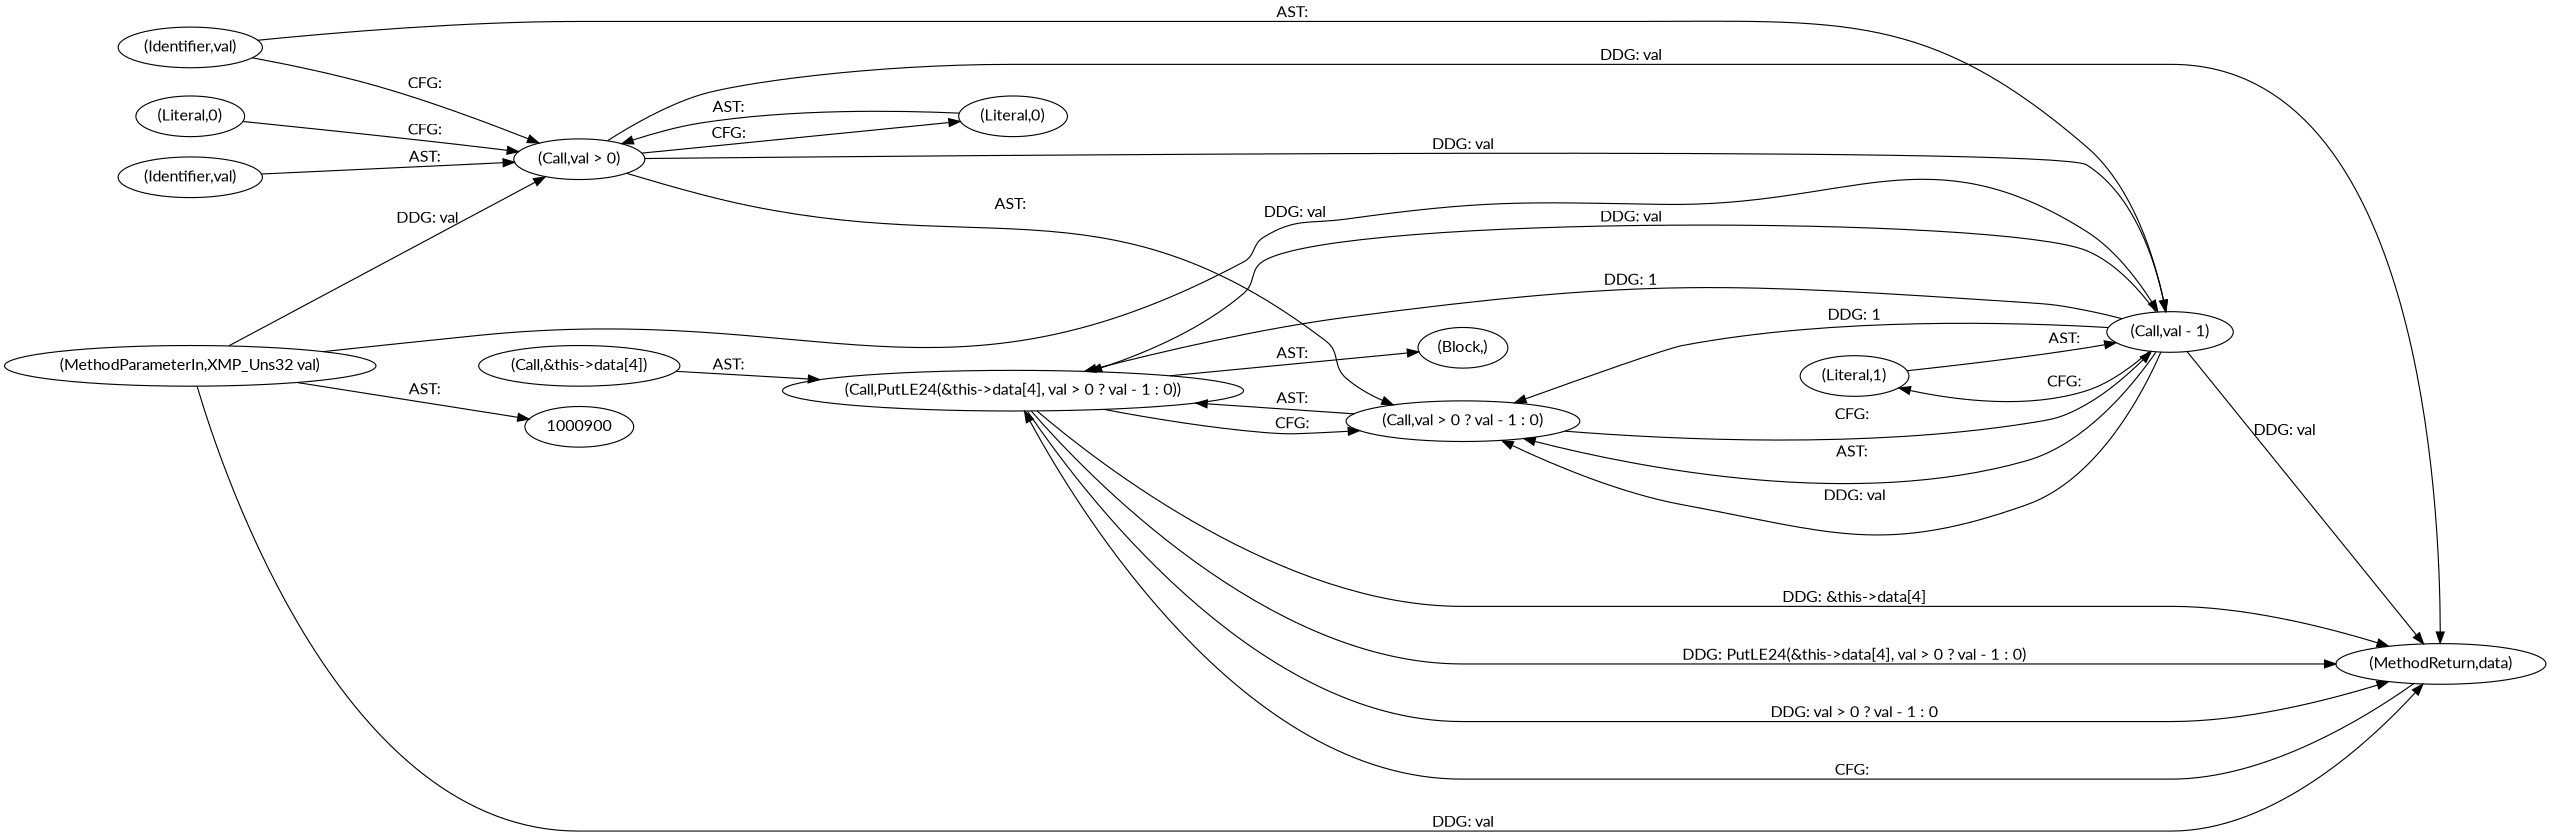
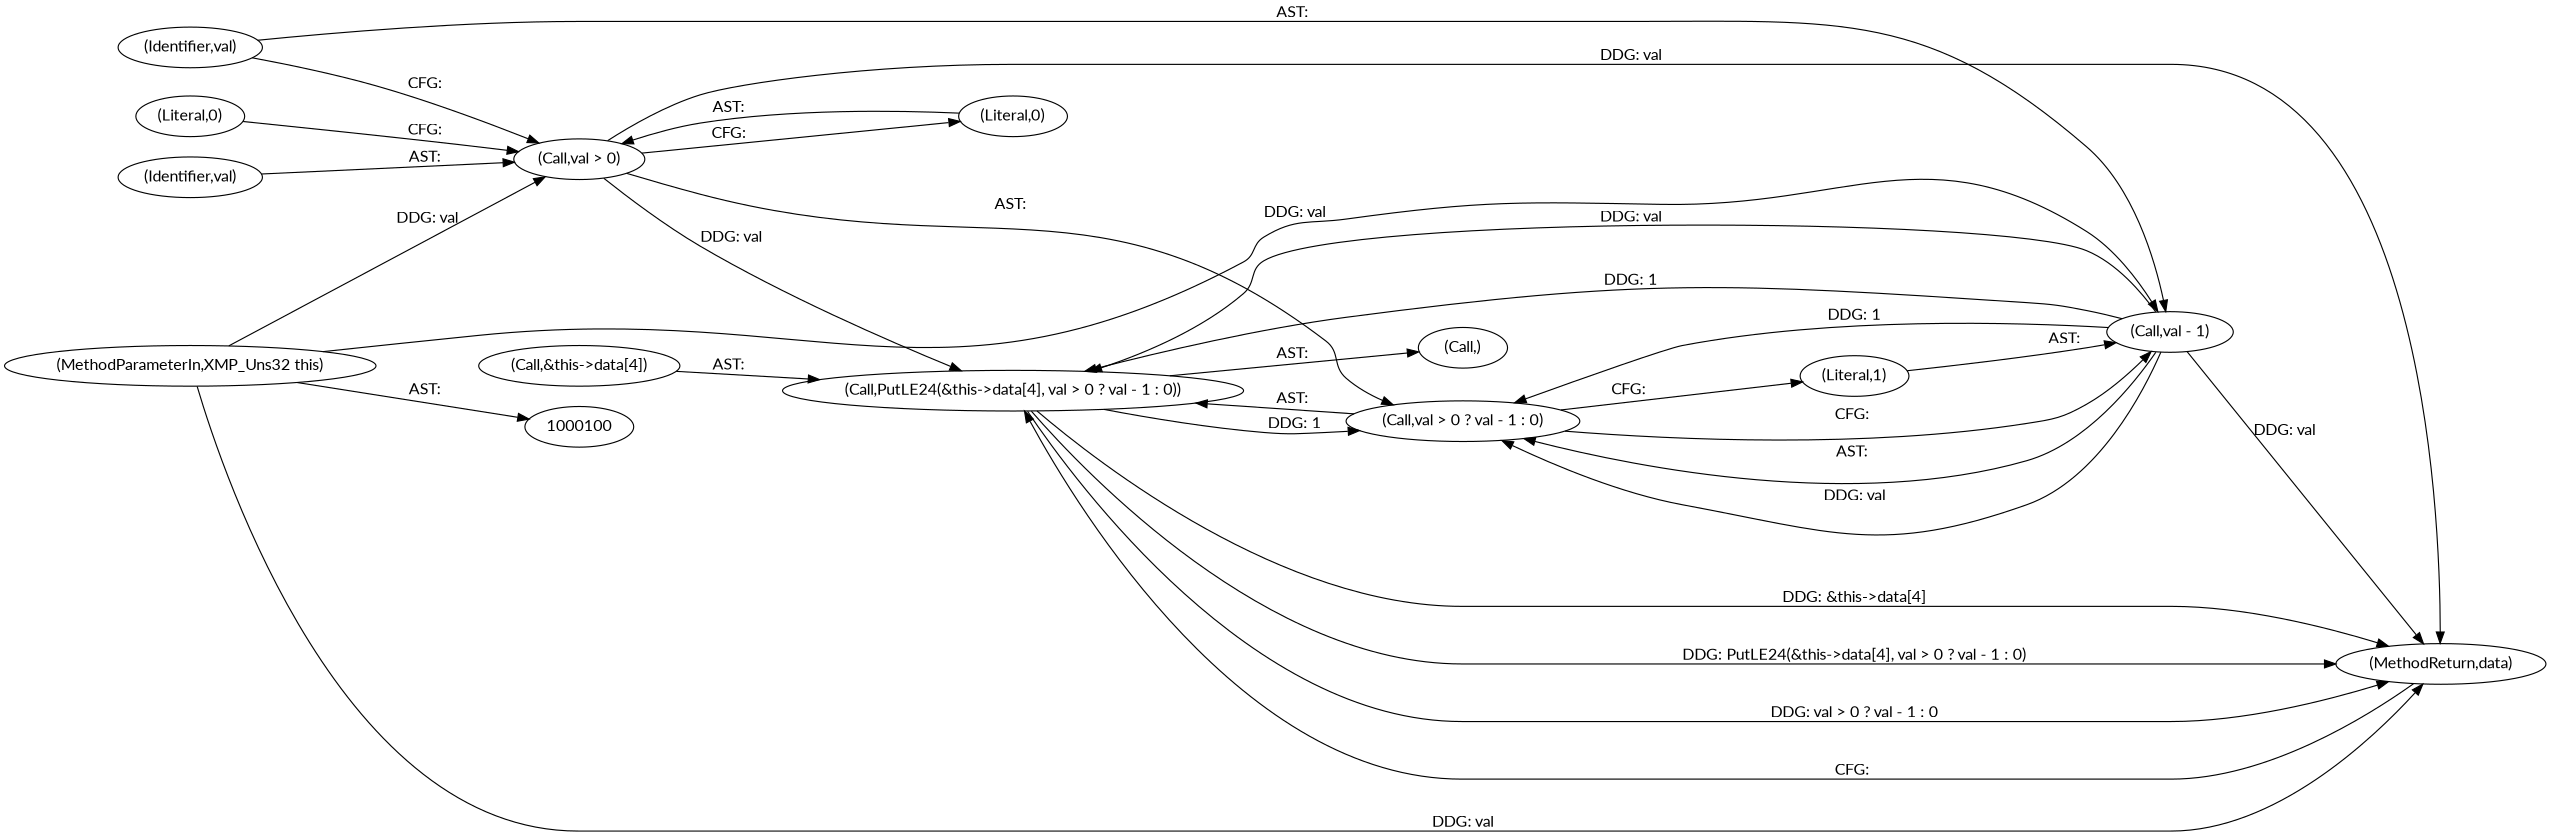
(1446, 153) -> (770, 284)
(1463, 348) -> (1463, 348)
(190, 366) -> (190, 366)
(2036, 400) -> (1676, 397)
(1295, 424) -> (1295, 424)
(579, 427) -> (579, 427)
